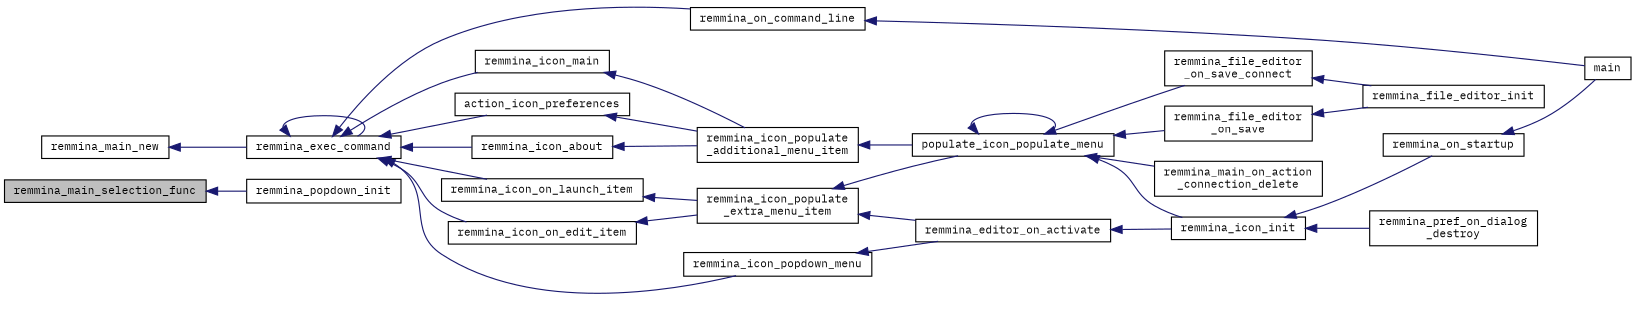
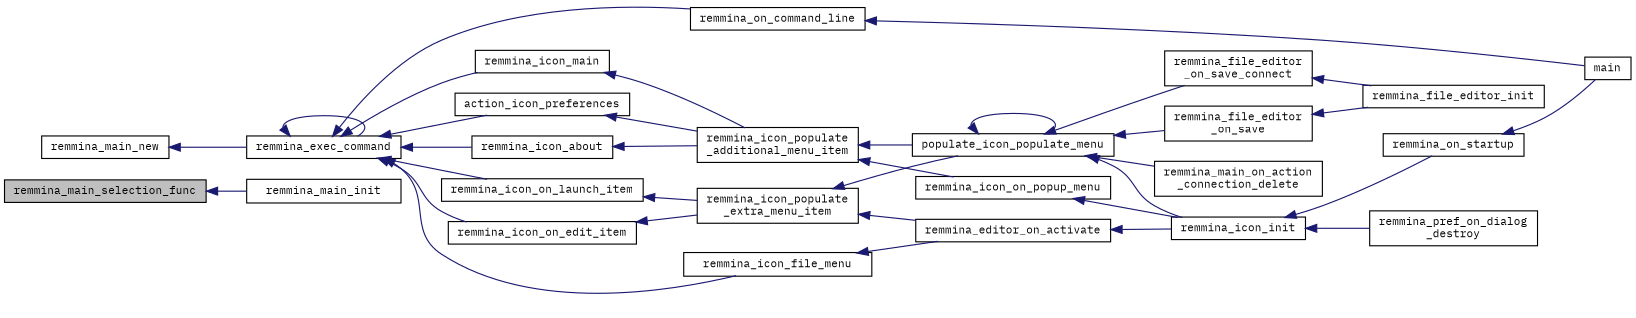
none -> (1013, 188)
(324, 191) -> (324, 191)
(778, 264) -> (778, 264)
